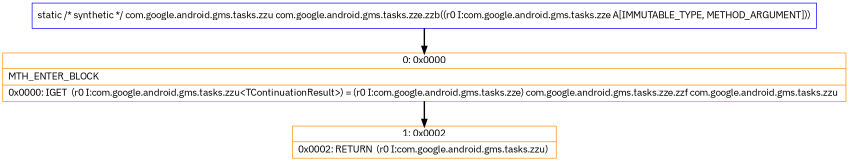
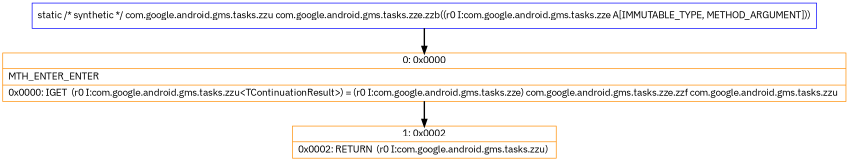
(54, 77) -> (54, 77)
